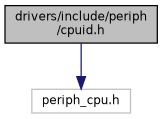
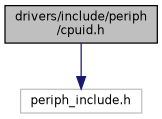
(81, 101) -> (81, 101)
